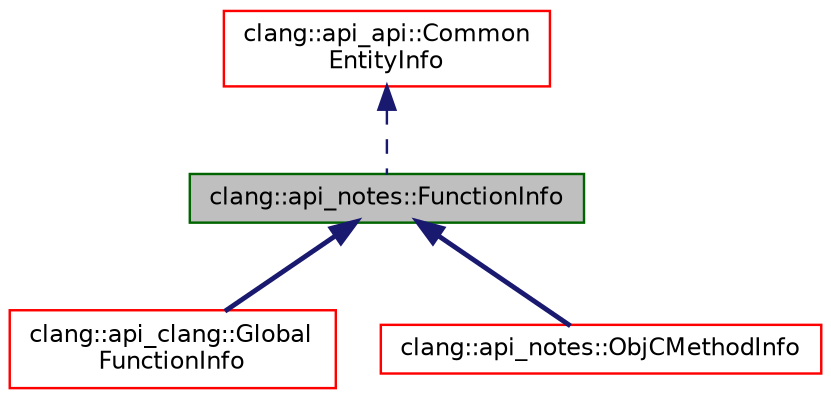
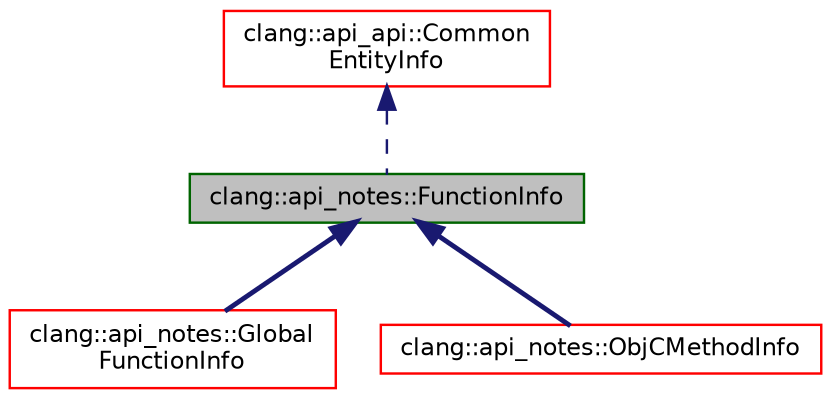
(173, 349) -> (173, 349)
